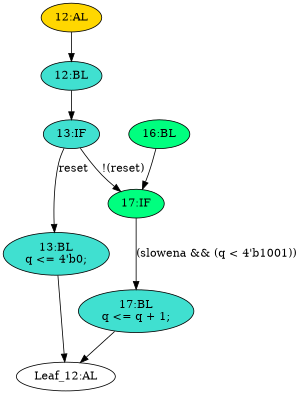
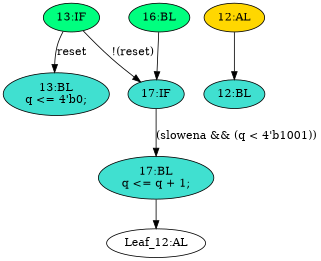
(71, 101) -> none
(71, 134) -> (71, 18)
(136, 204) -> (156, 94)
(61, 315) -> none
